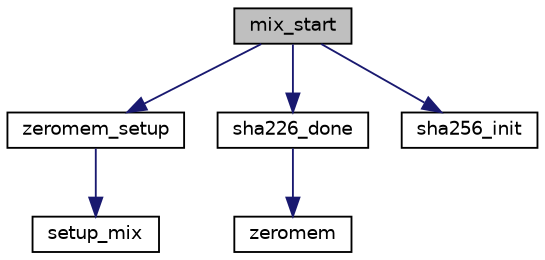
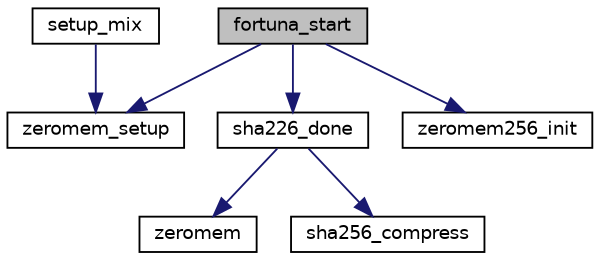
(293, 26) -> (293, 26)
(470, 130) -> (497, 130)
(96, 173) -> (96, 69)
none -> (388, 234)
